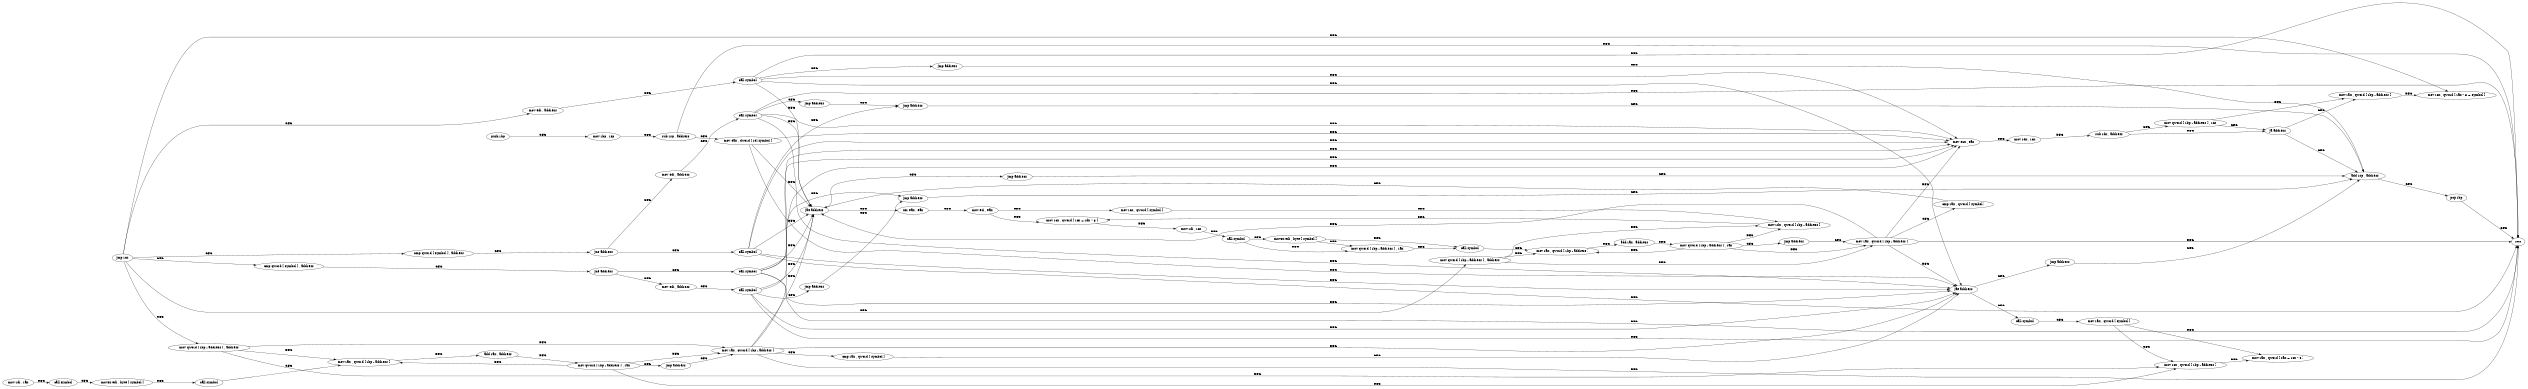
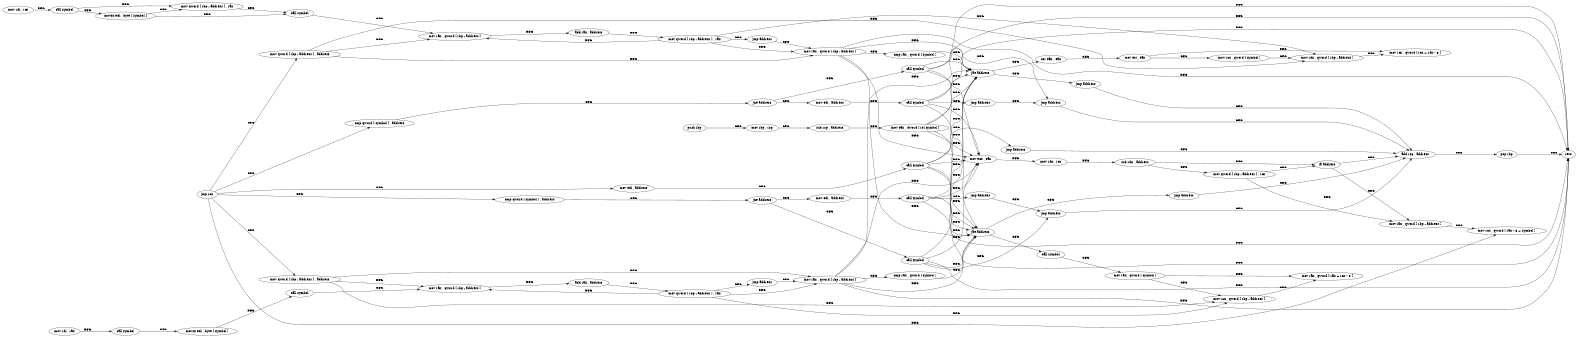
(1648, 46) -> (1264, 29)
(1135, 227) -> none
